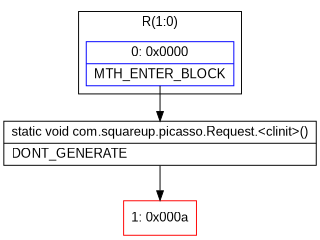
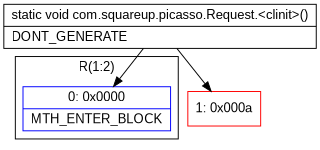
(160, 23) -> (97, 68)
(160, 100) -> (132, 64)
